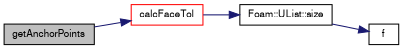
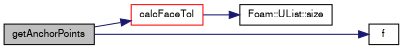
(345, 27) -> (226, 34)
